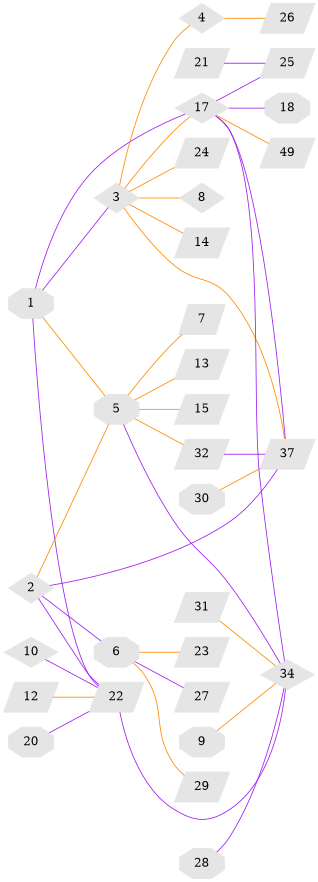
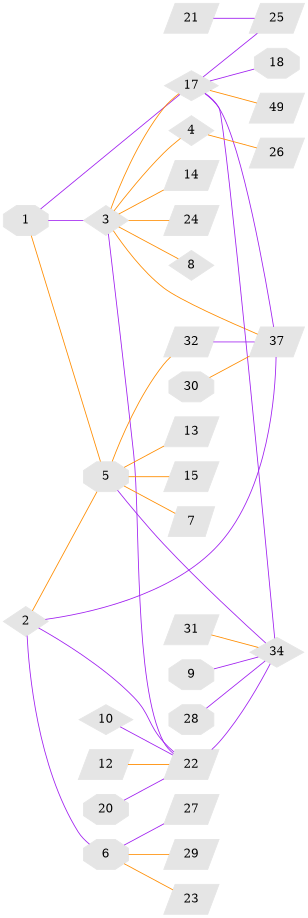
(50, 506) -> (136, 483)
(246, 707) -> (236, 663)
